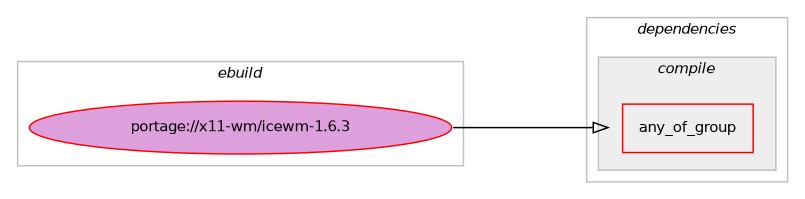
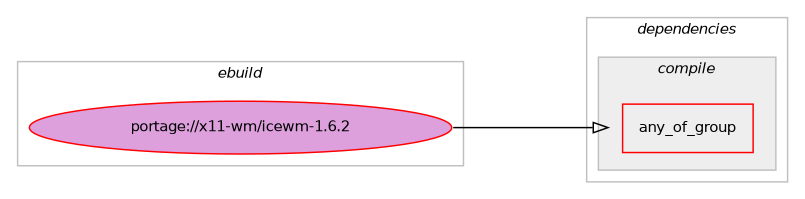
(241, 128) -> (241, 128)
